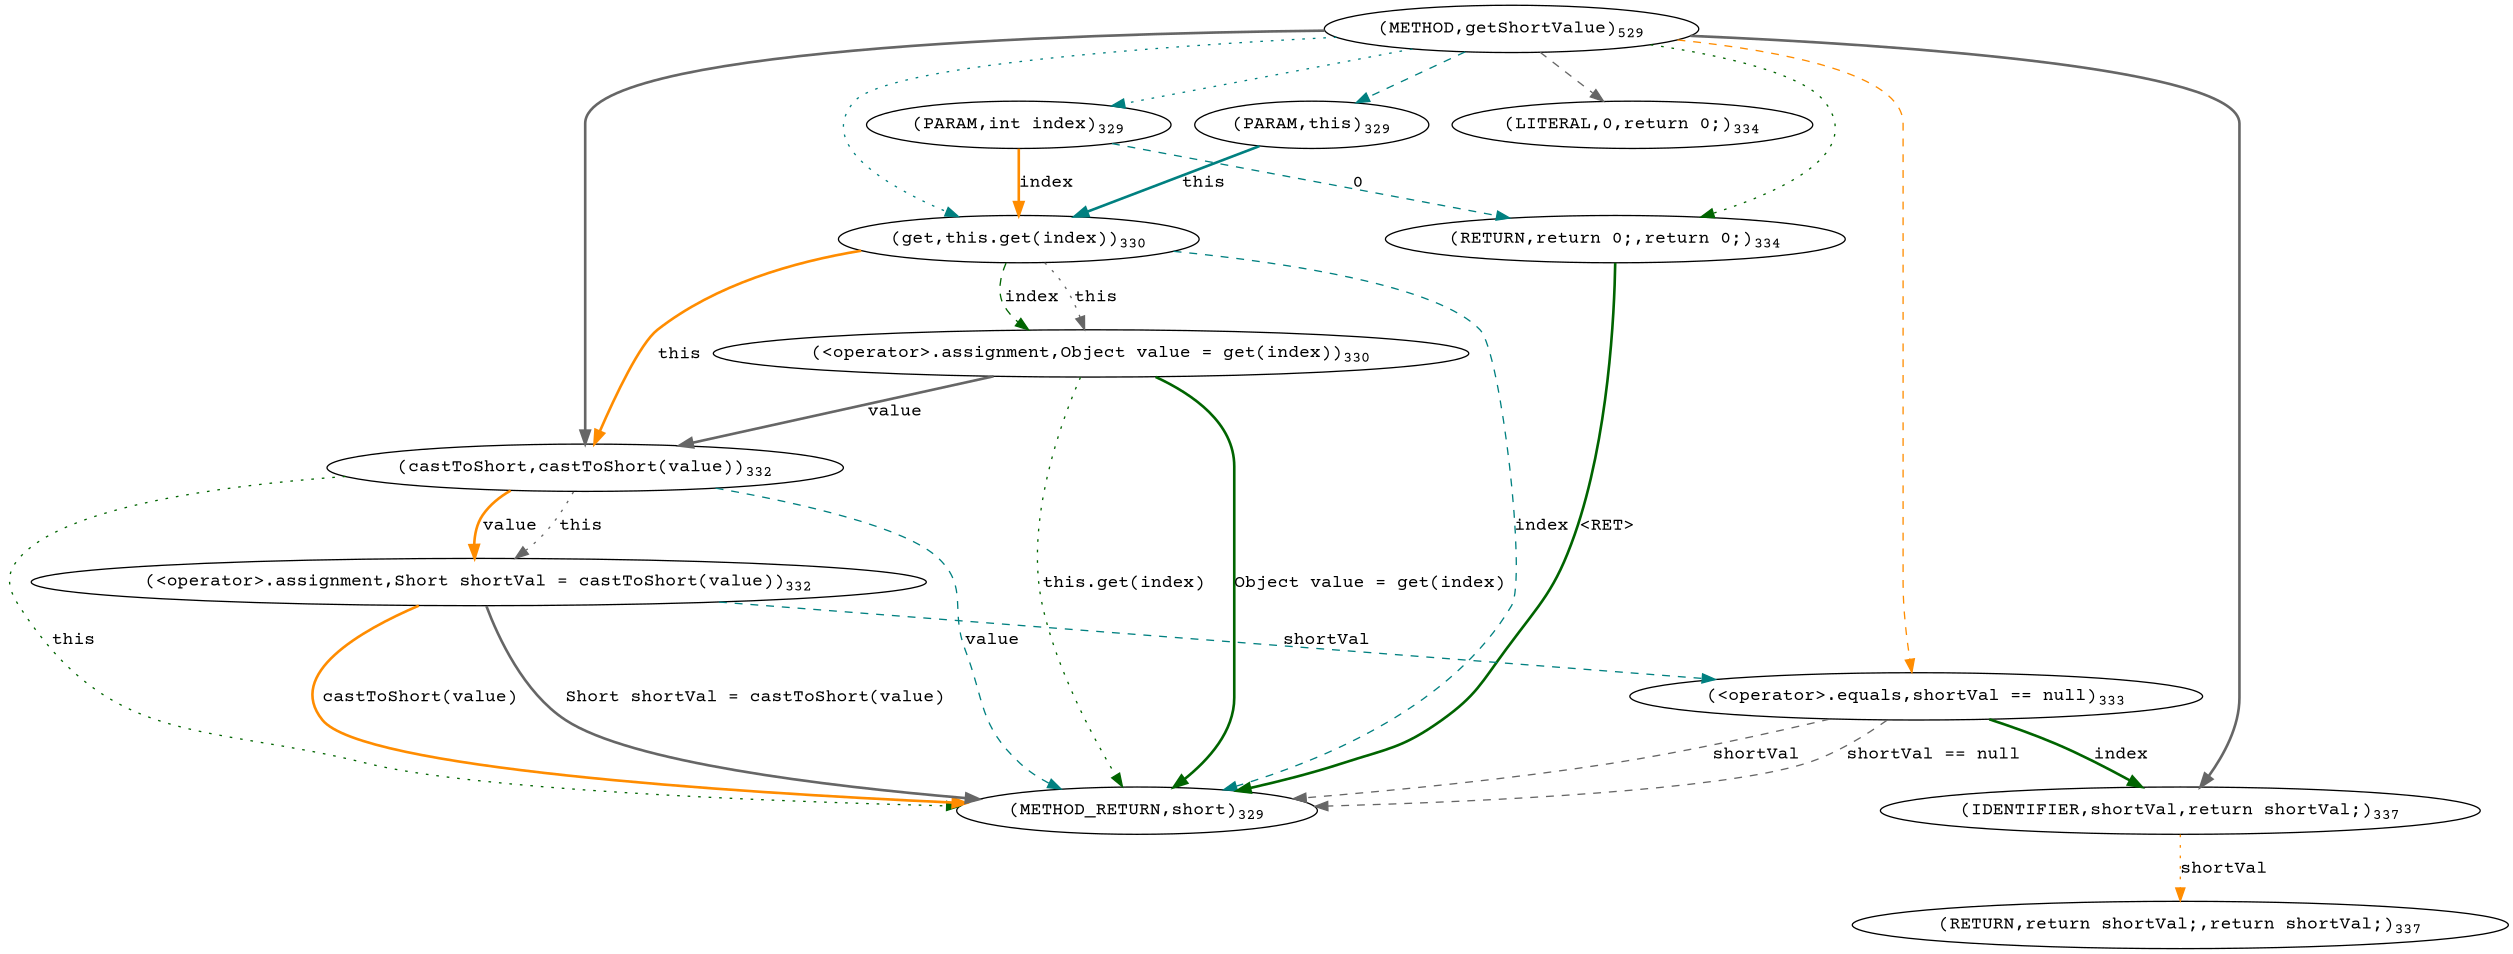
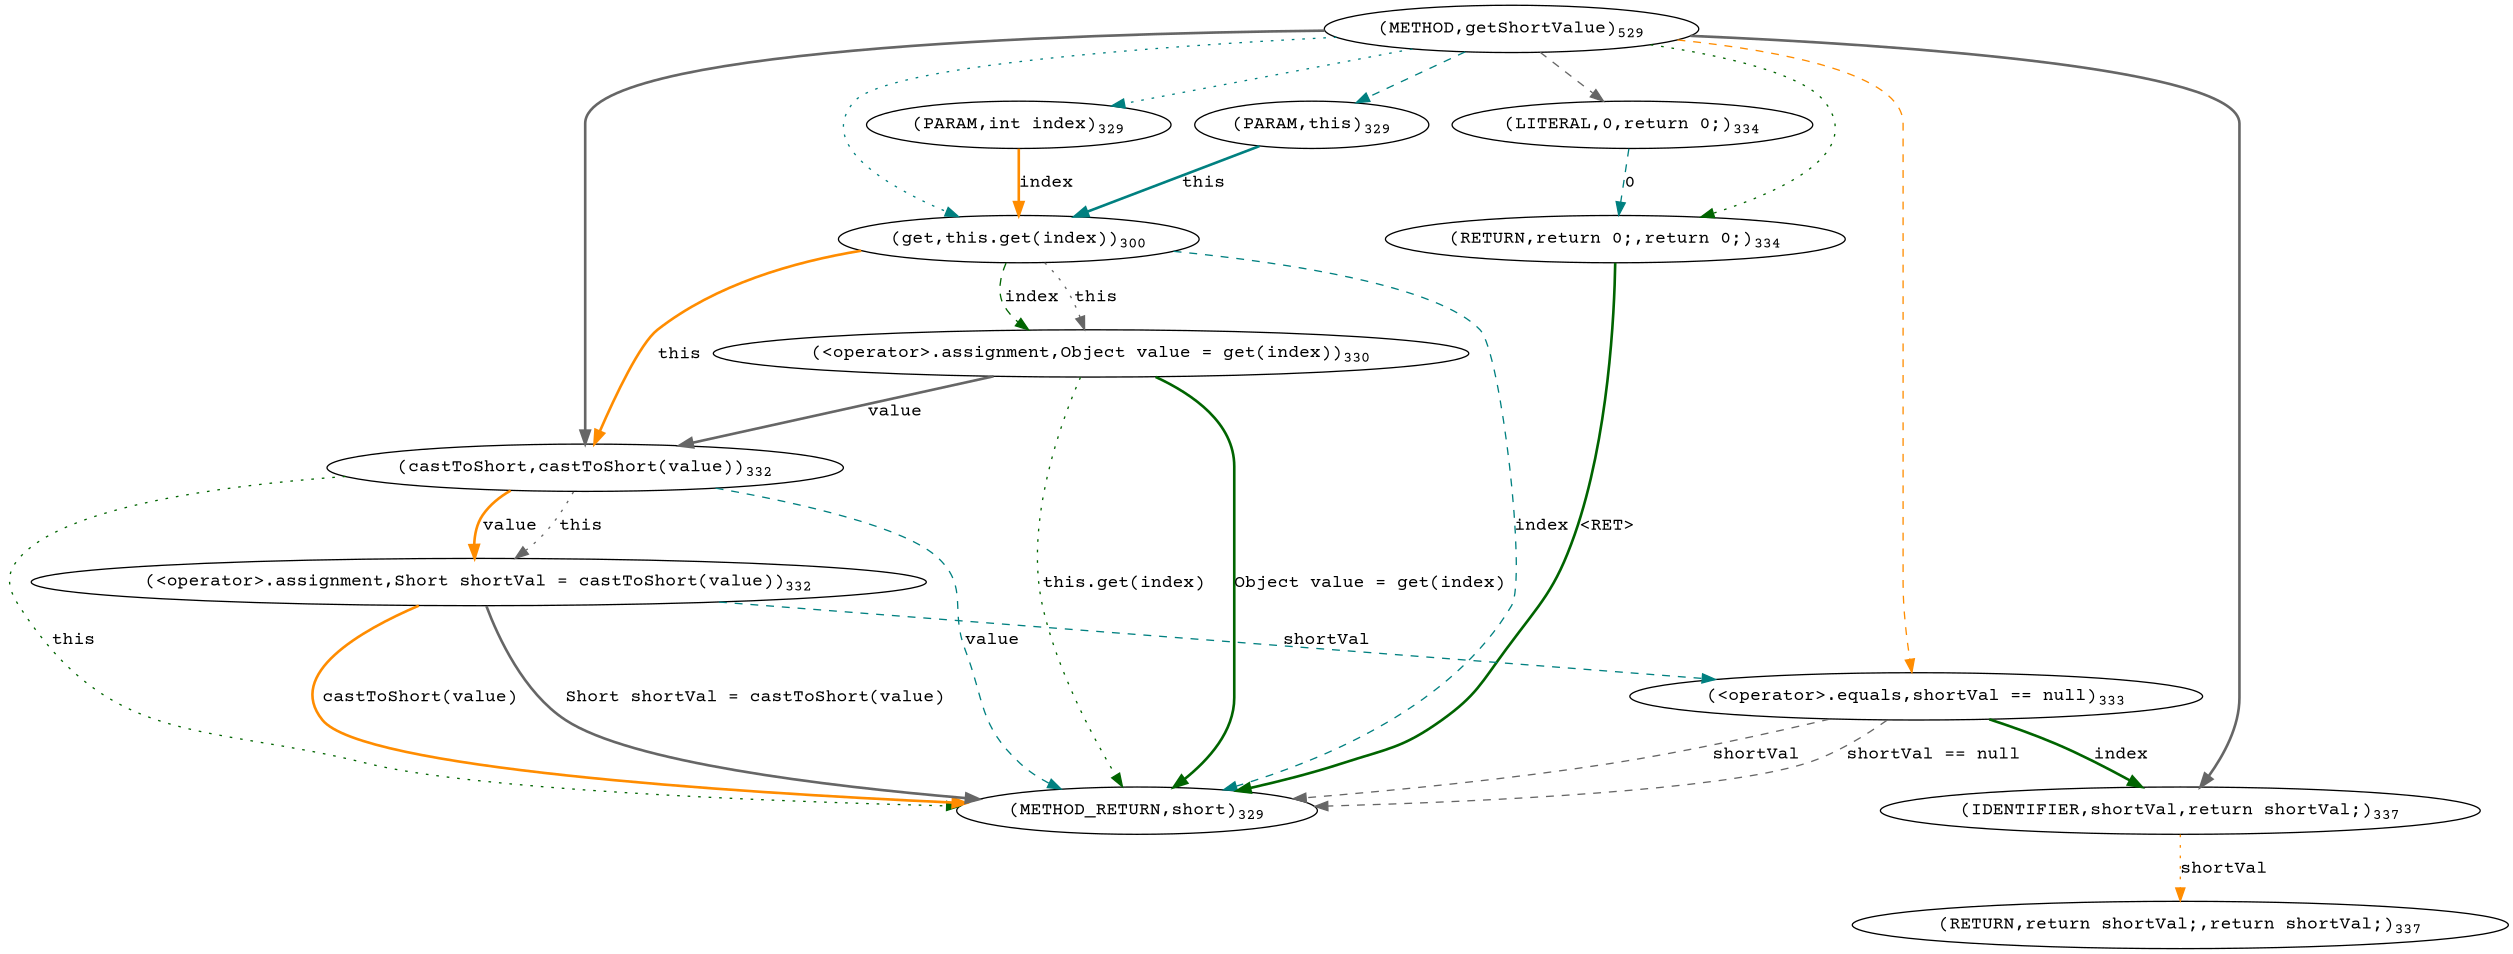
(1304, 180) -> (1625, 175)
(1133, 237) -> (1133, 237)
